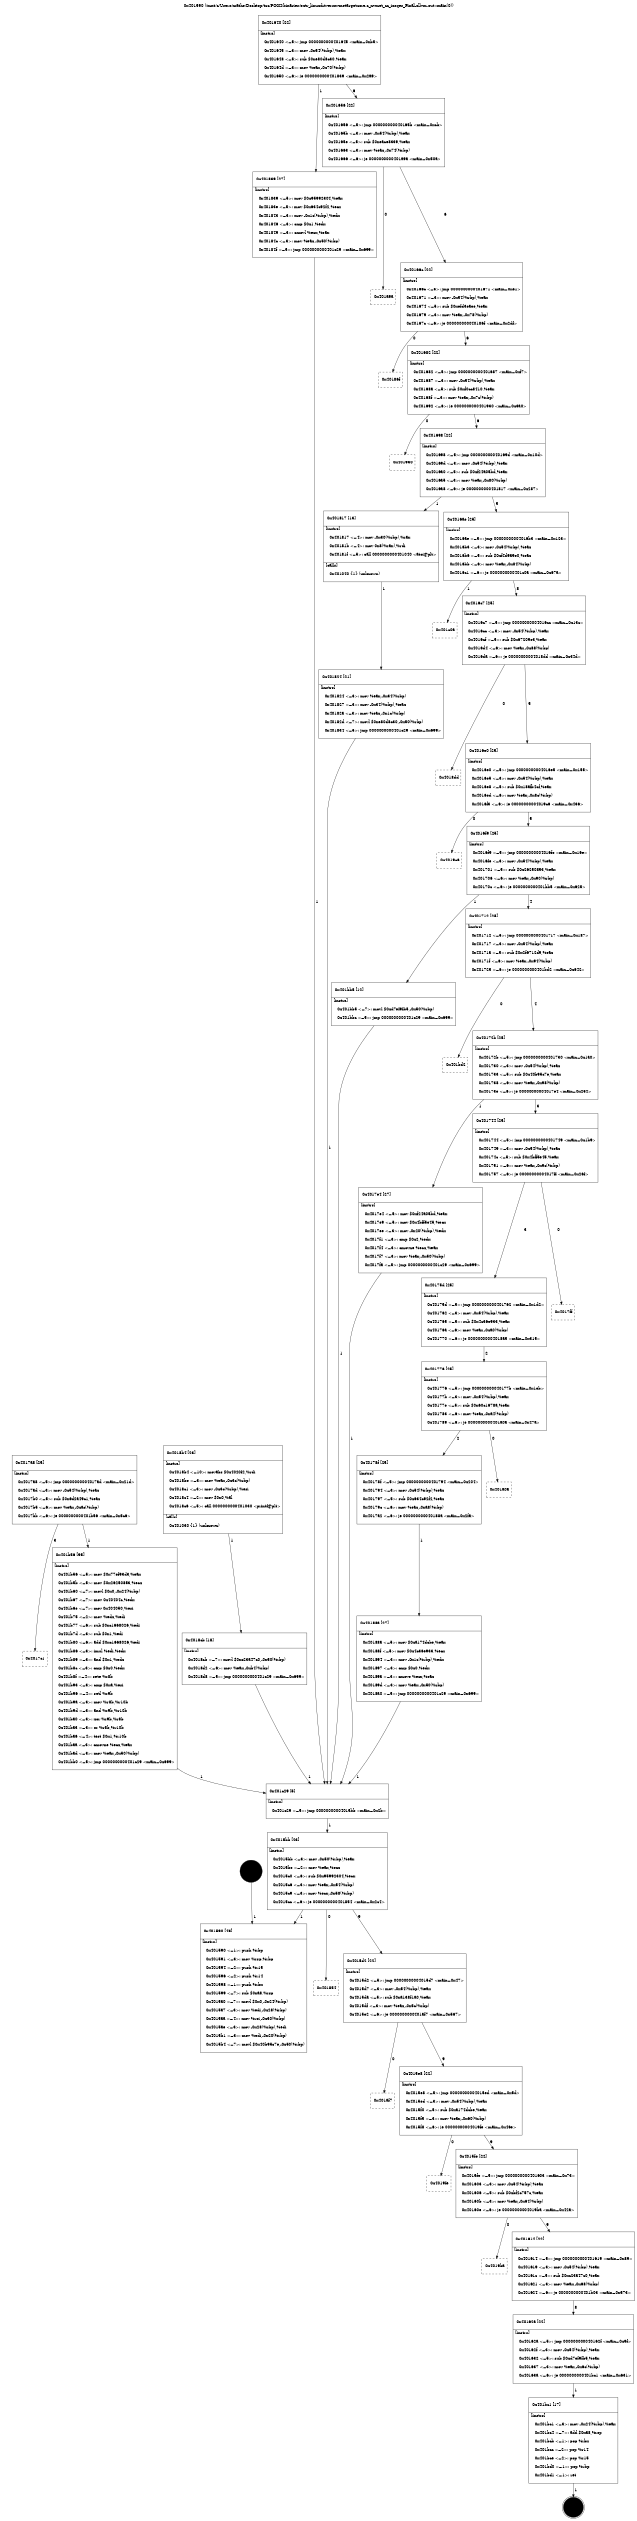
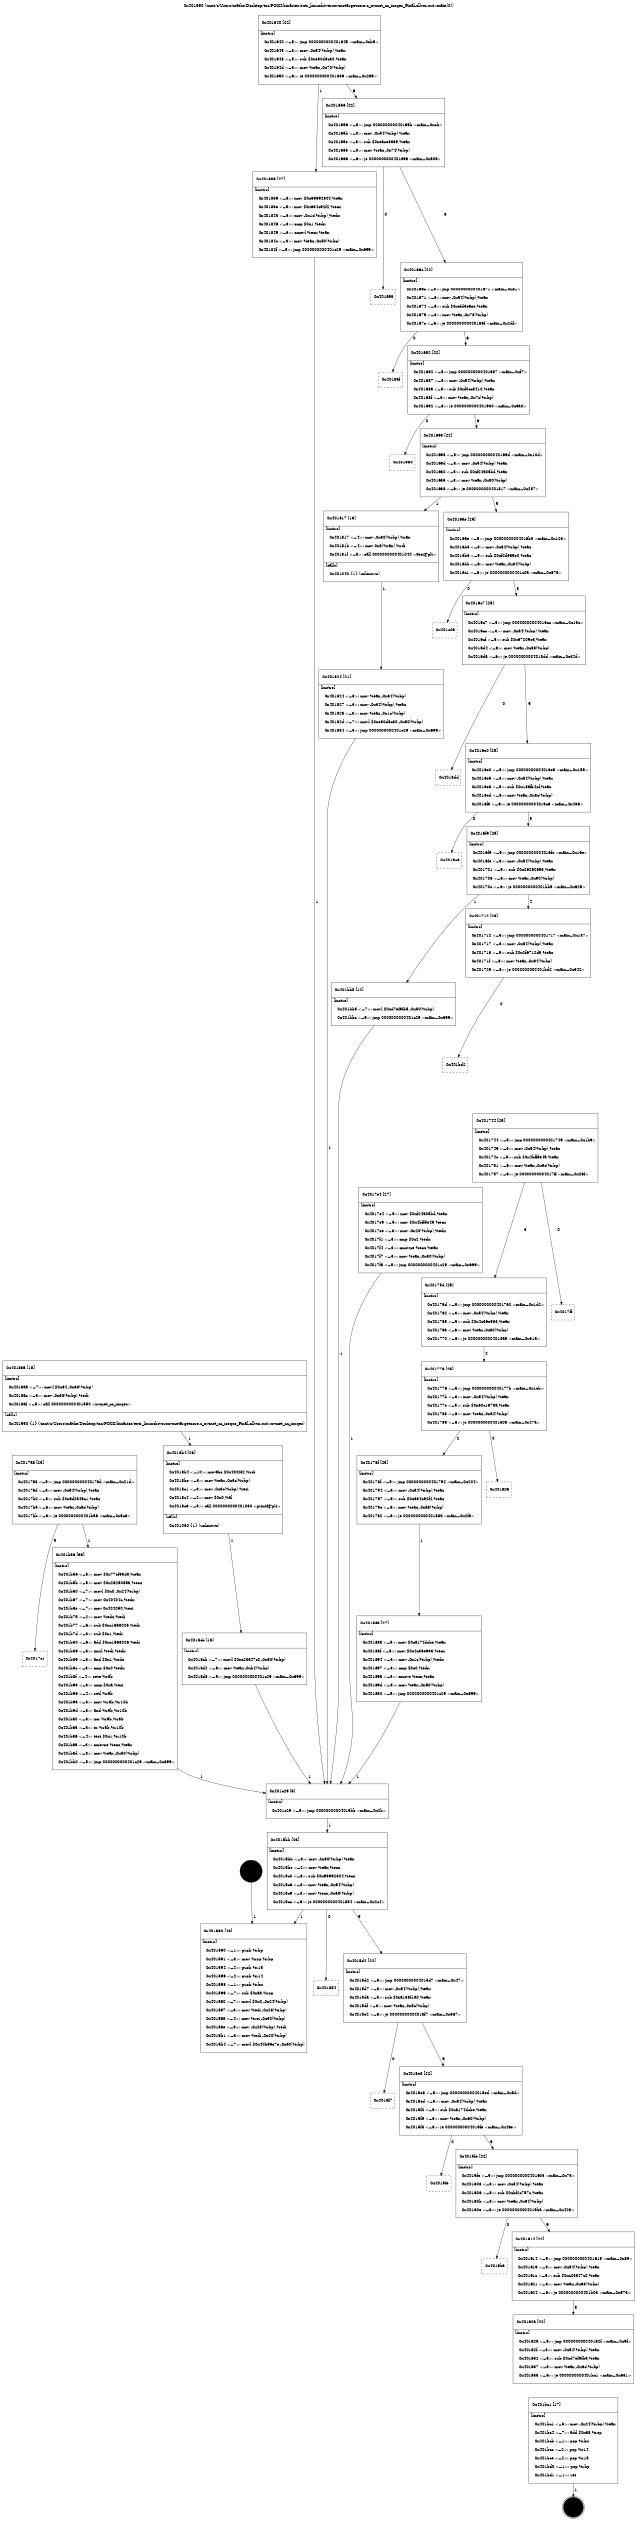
(468, 589) -> (468, 589)
(535, 1065) -> none
none -> (155, 1396)
(573, 2389) -> none
